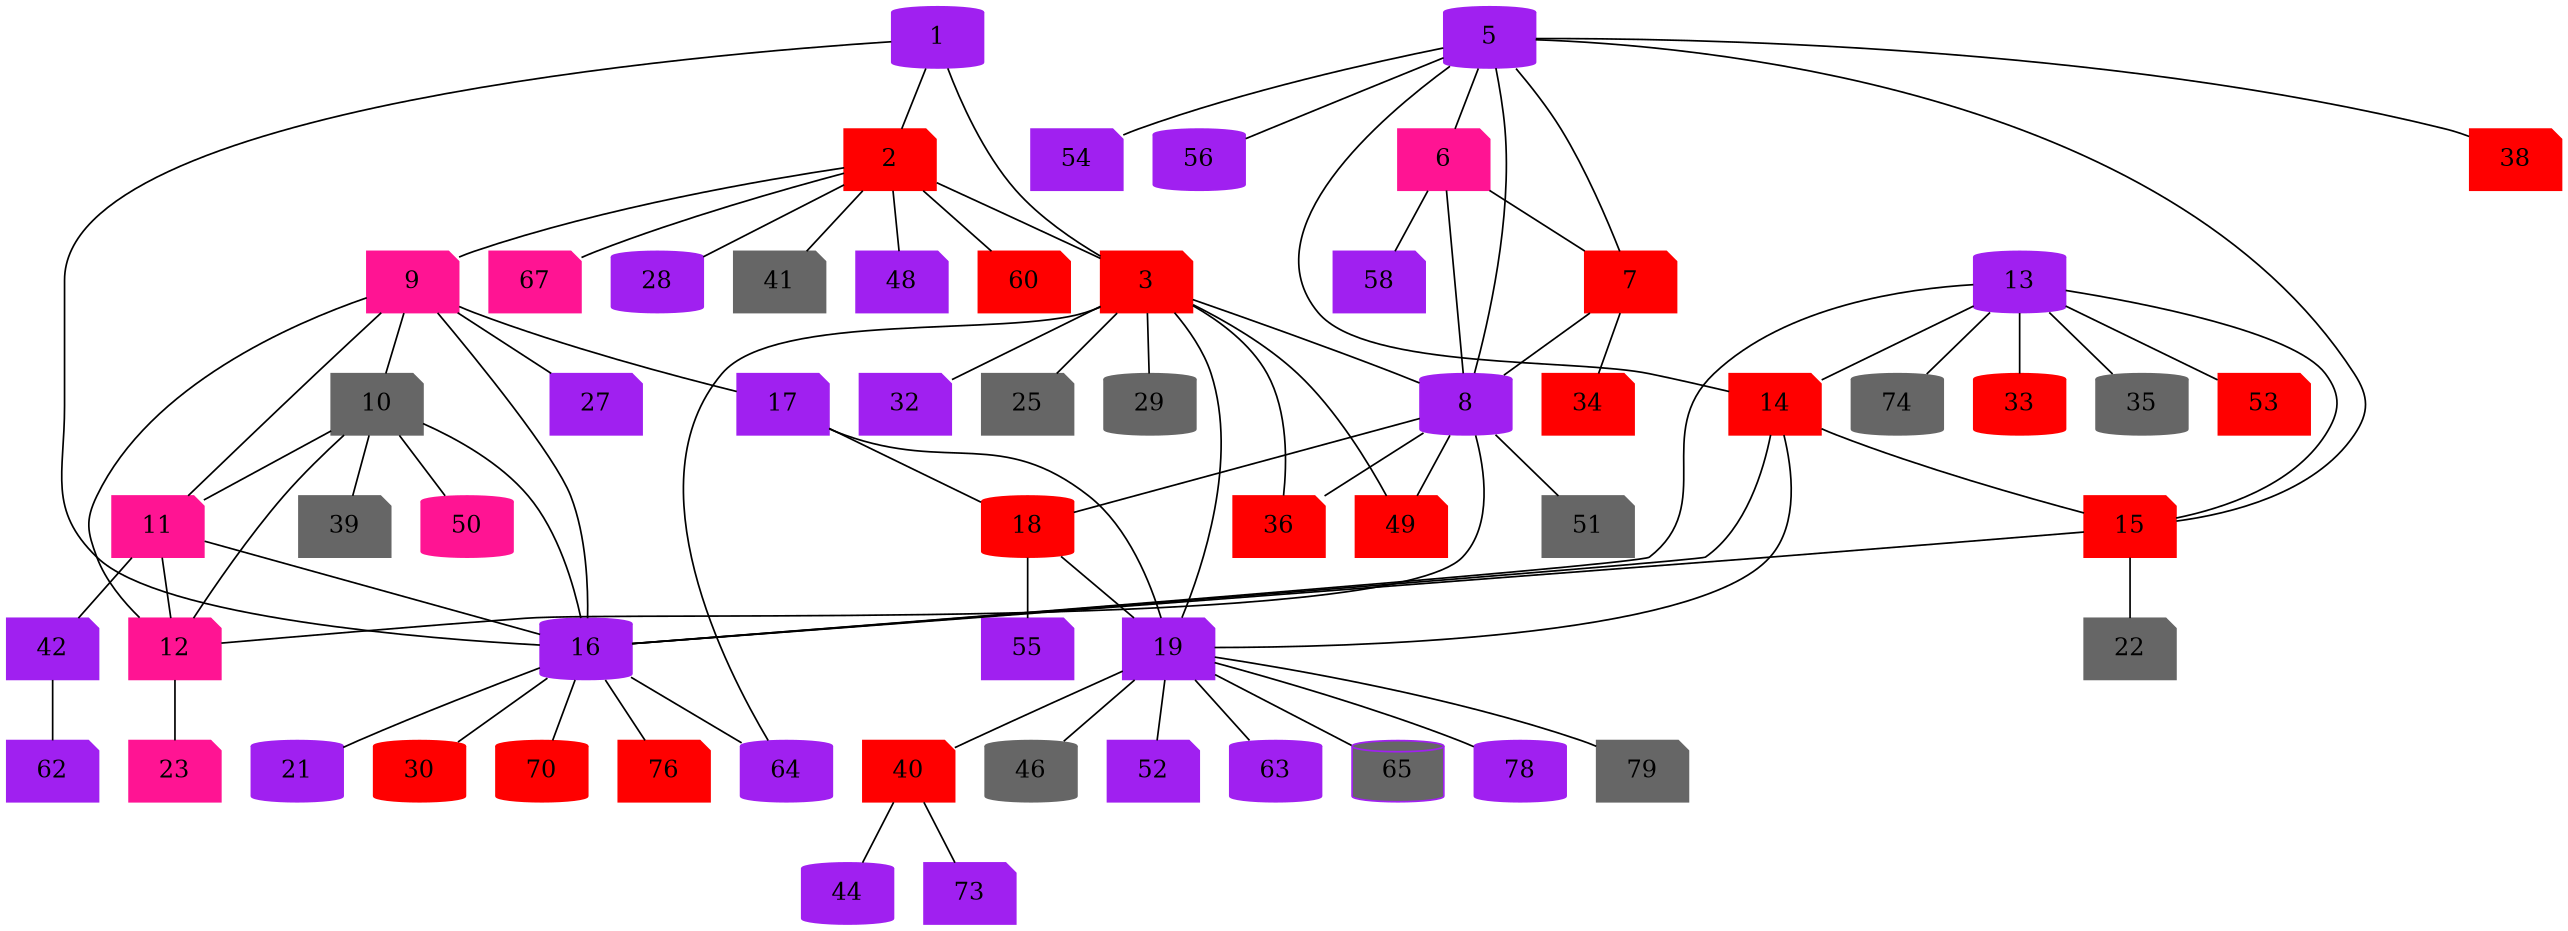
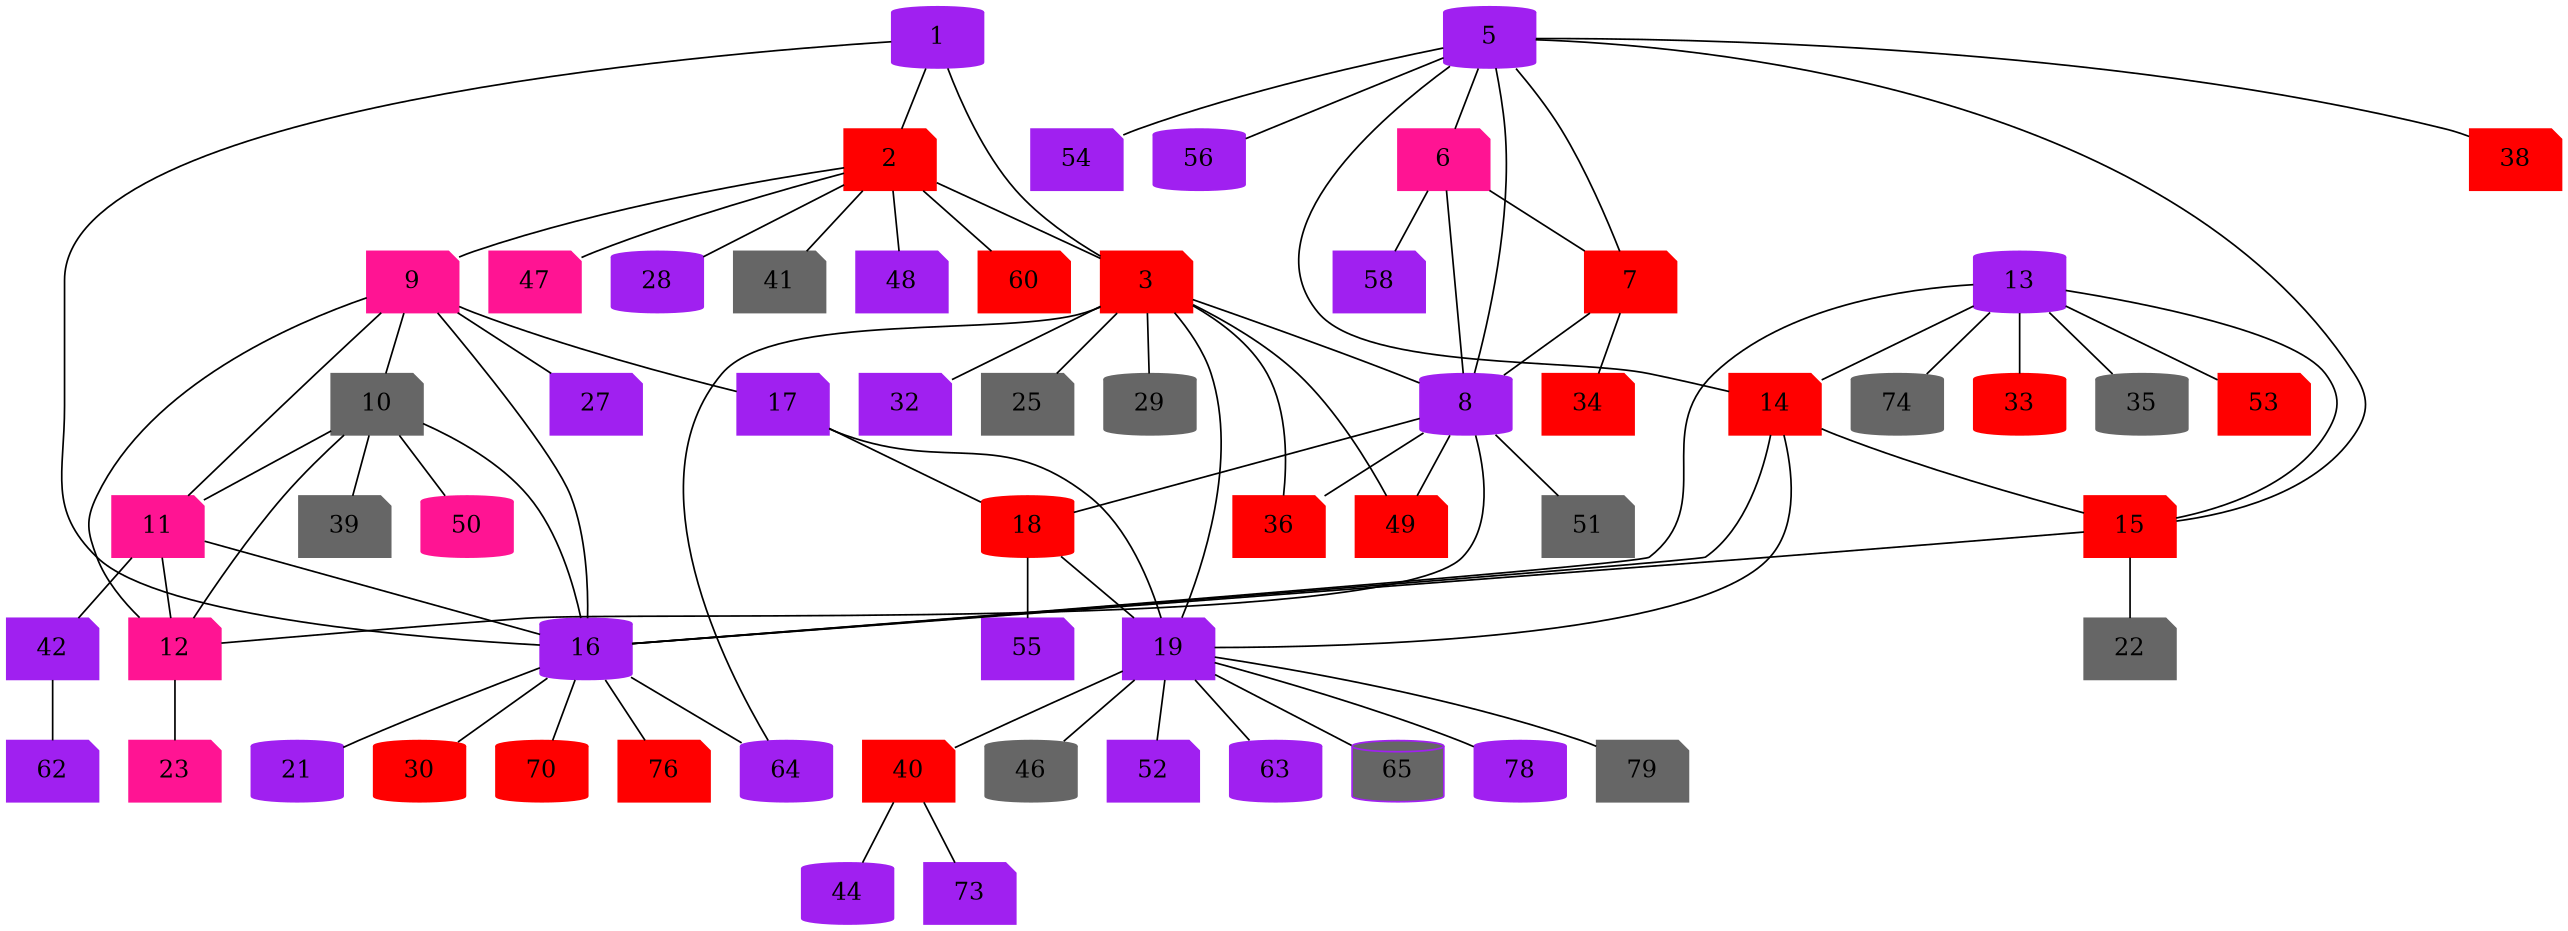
(535, 282) -> (535, 282)
